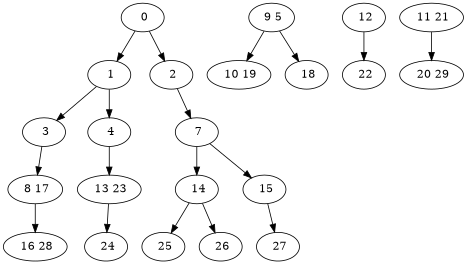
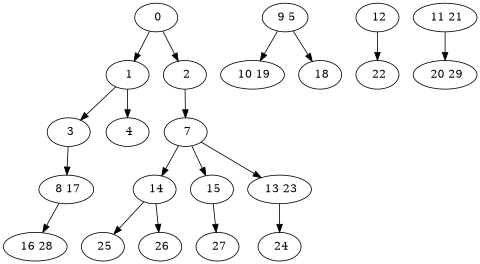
(109, 157) -> (228, 158)
